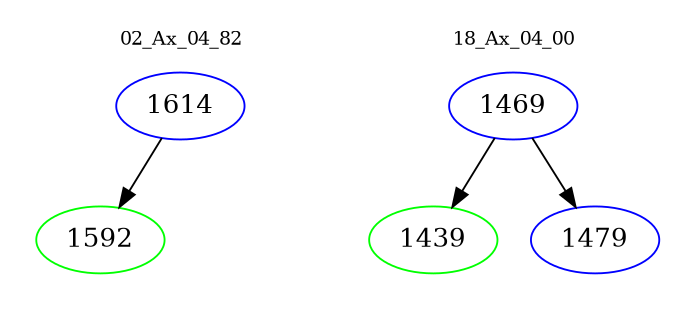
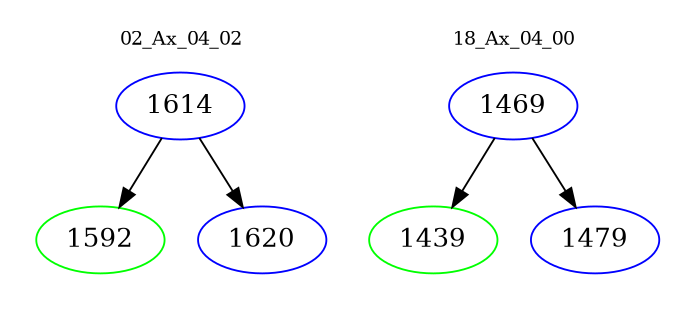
(181, 40) -> (181, 40)
none -> (262, 240)
